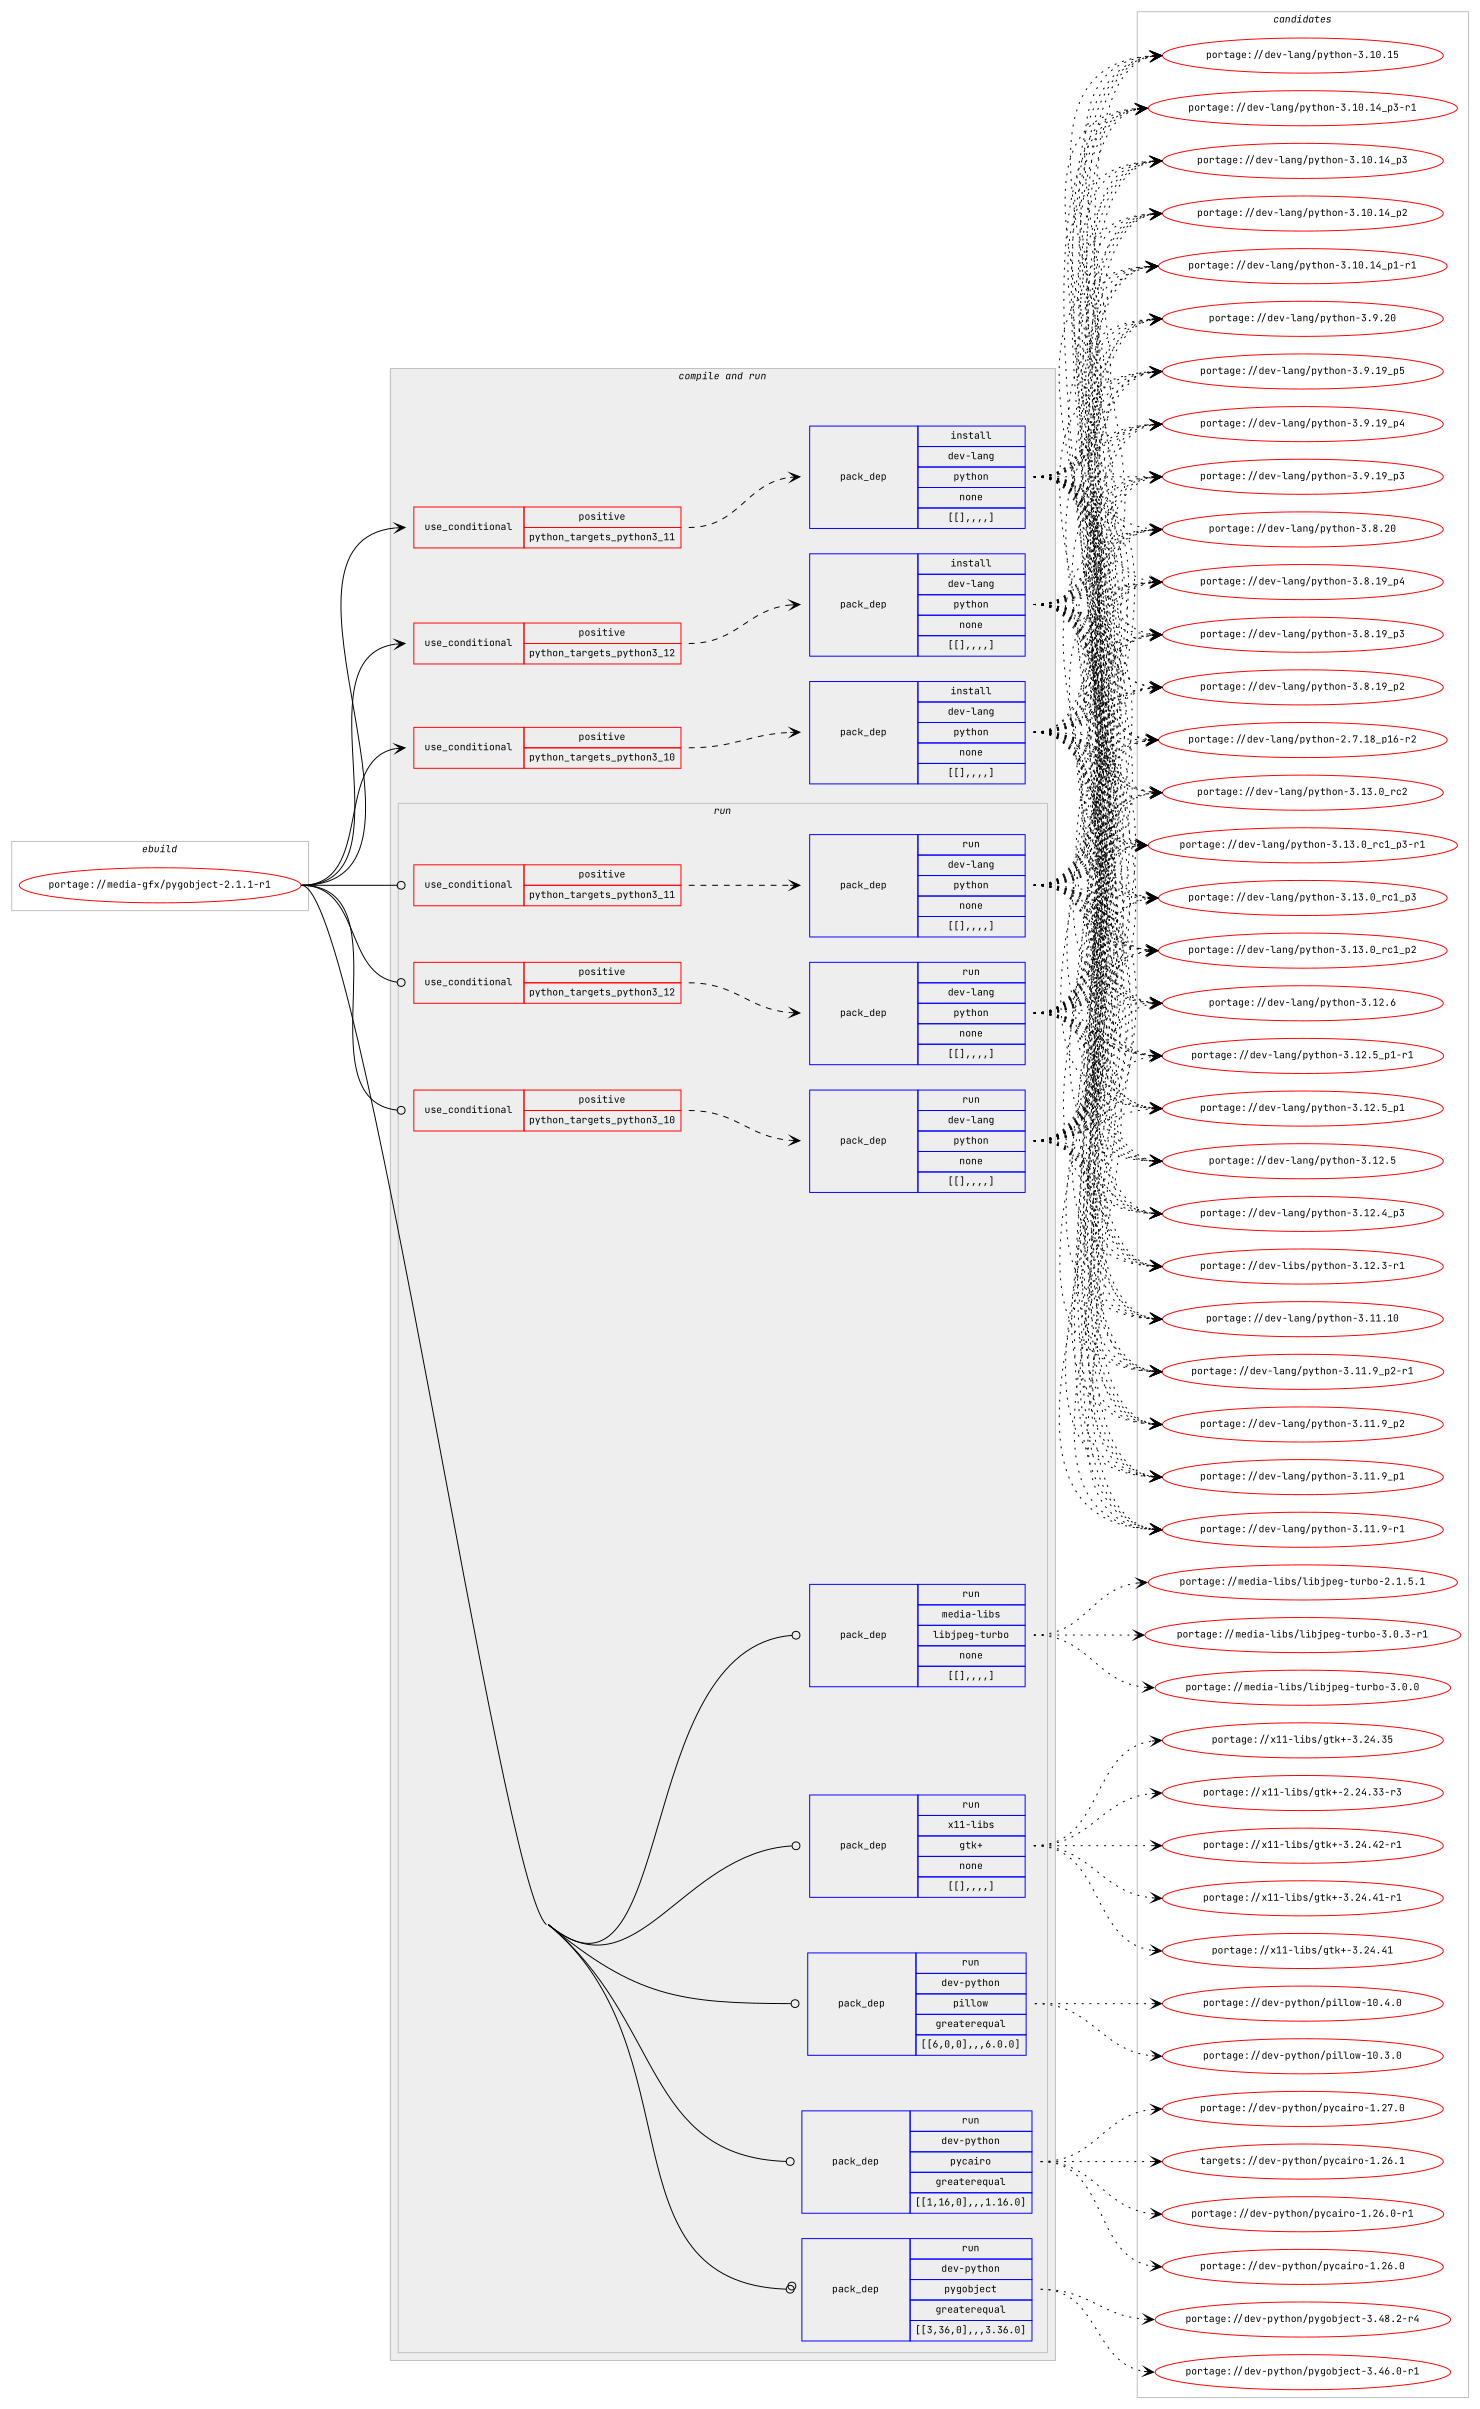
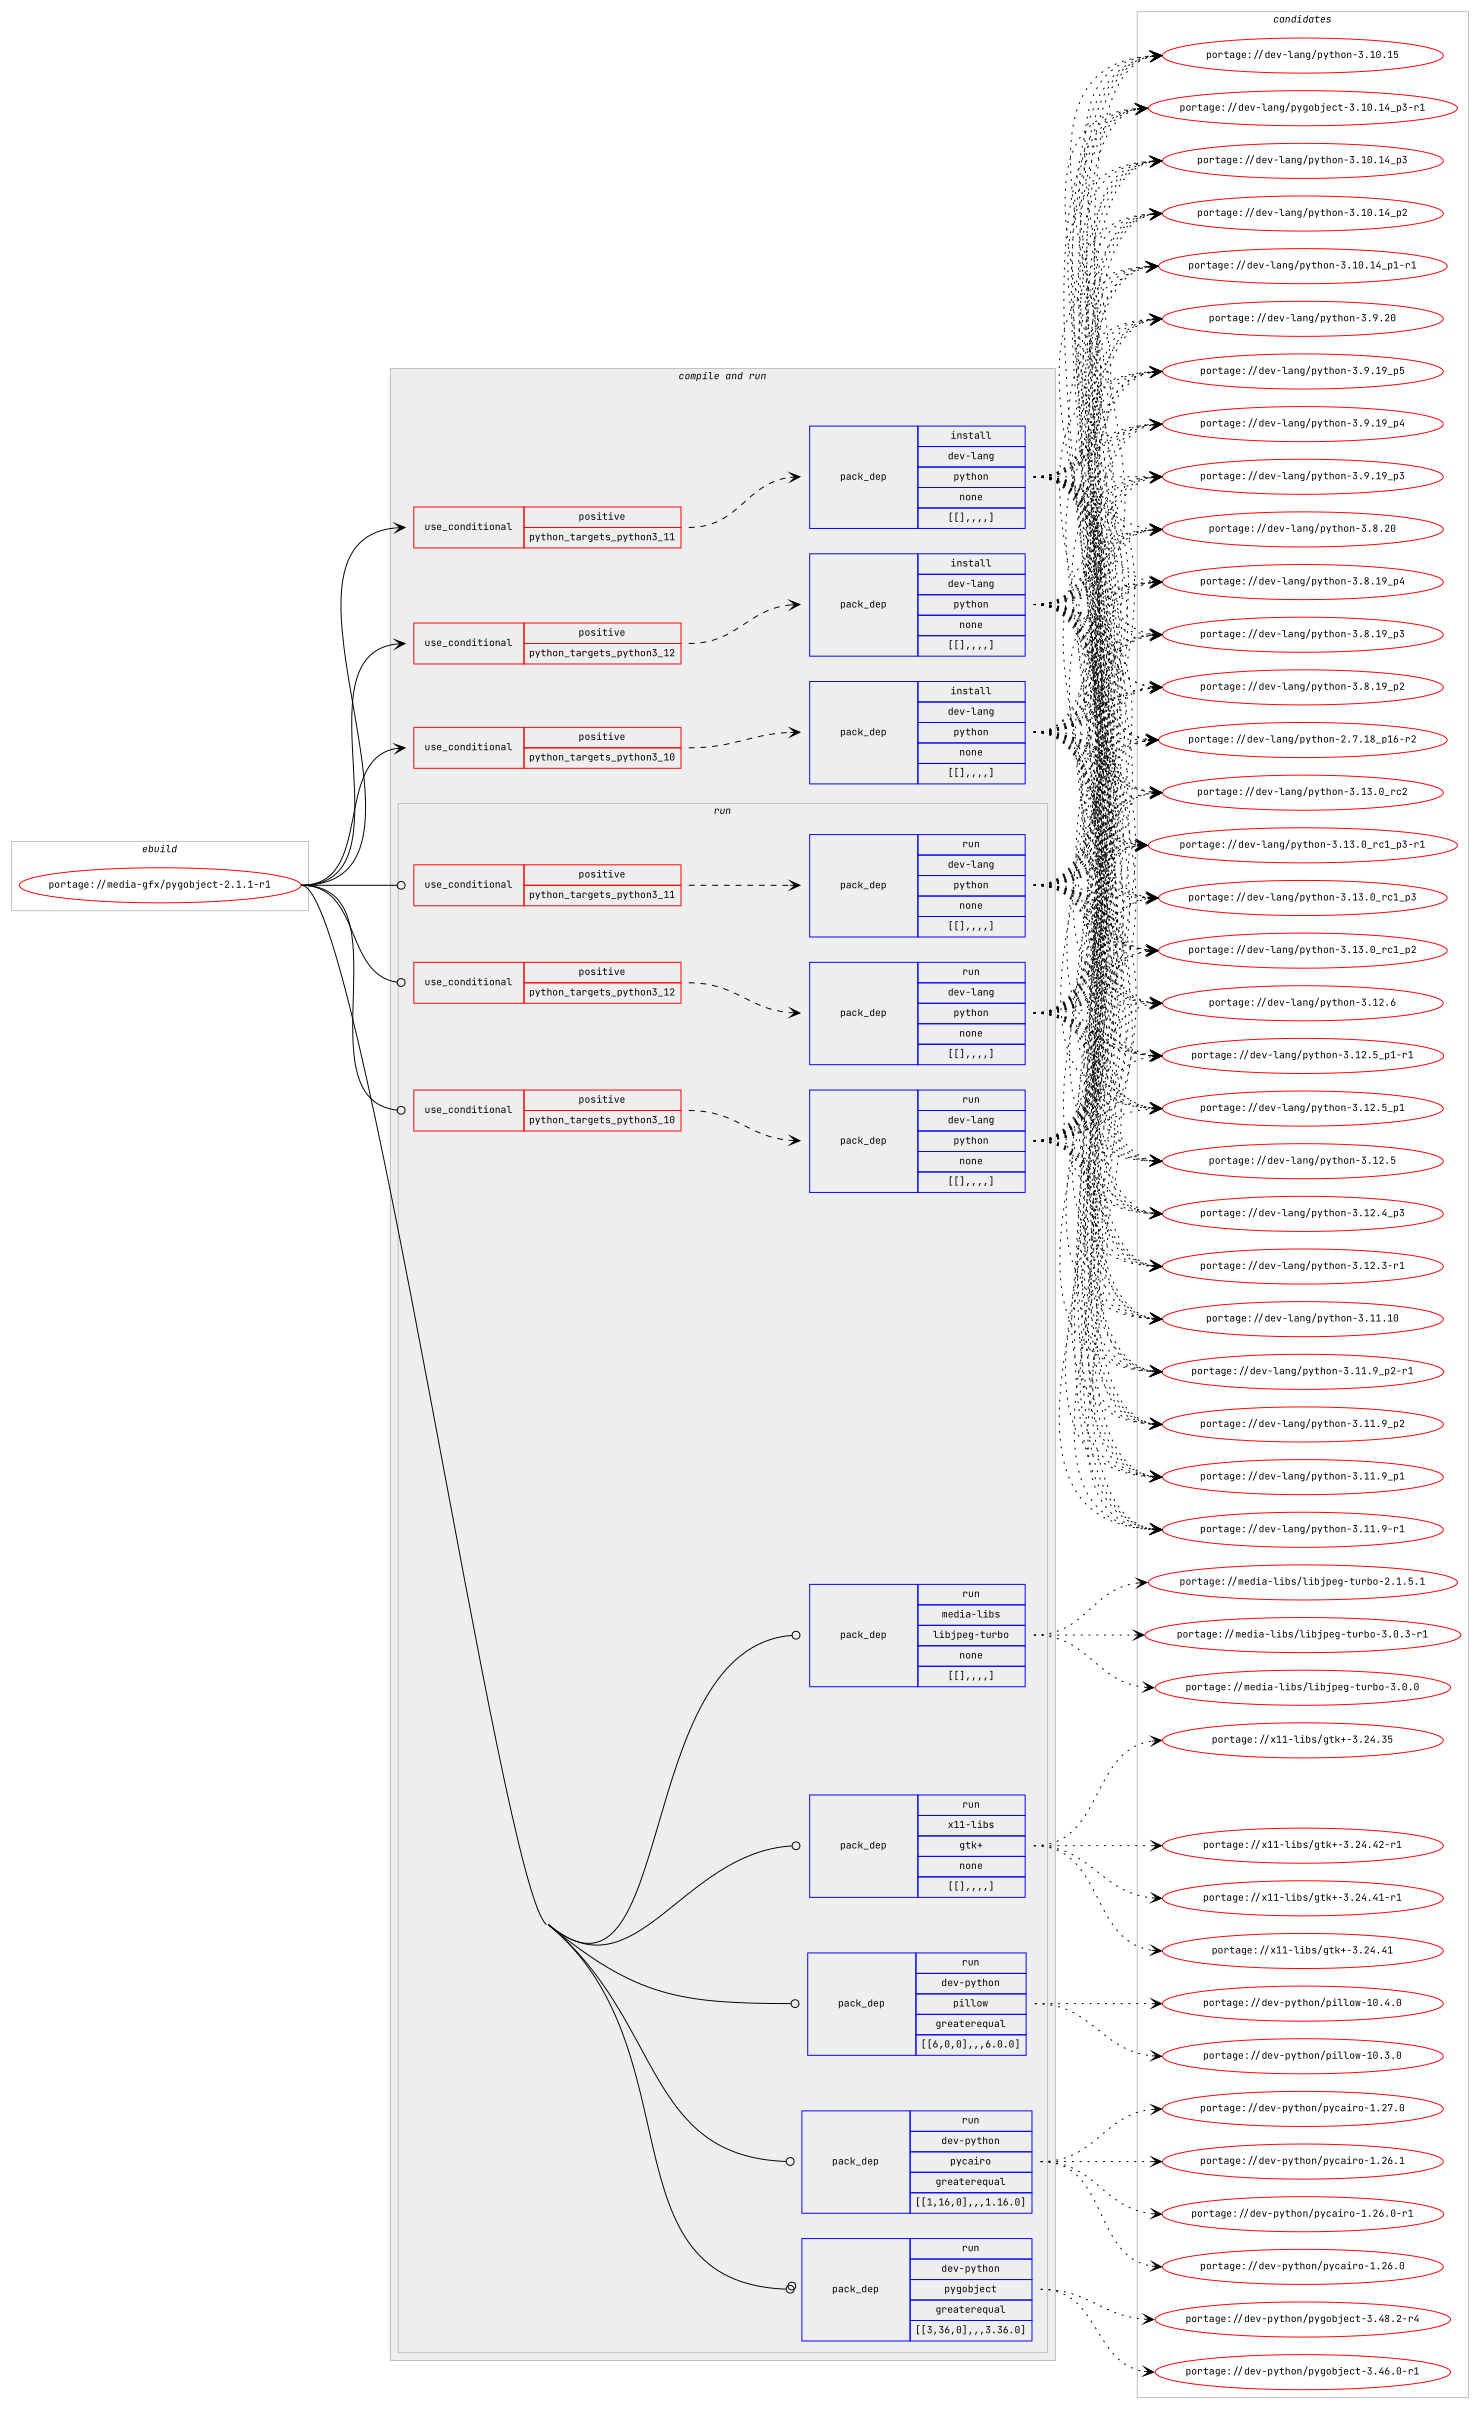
(1303, 108) -> (1303, 108)
(1303, 1267) -> (1303, 1267)
(1303, 1793) -> none
(1303, 2162) -> (1303, 2162)
